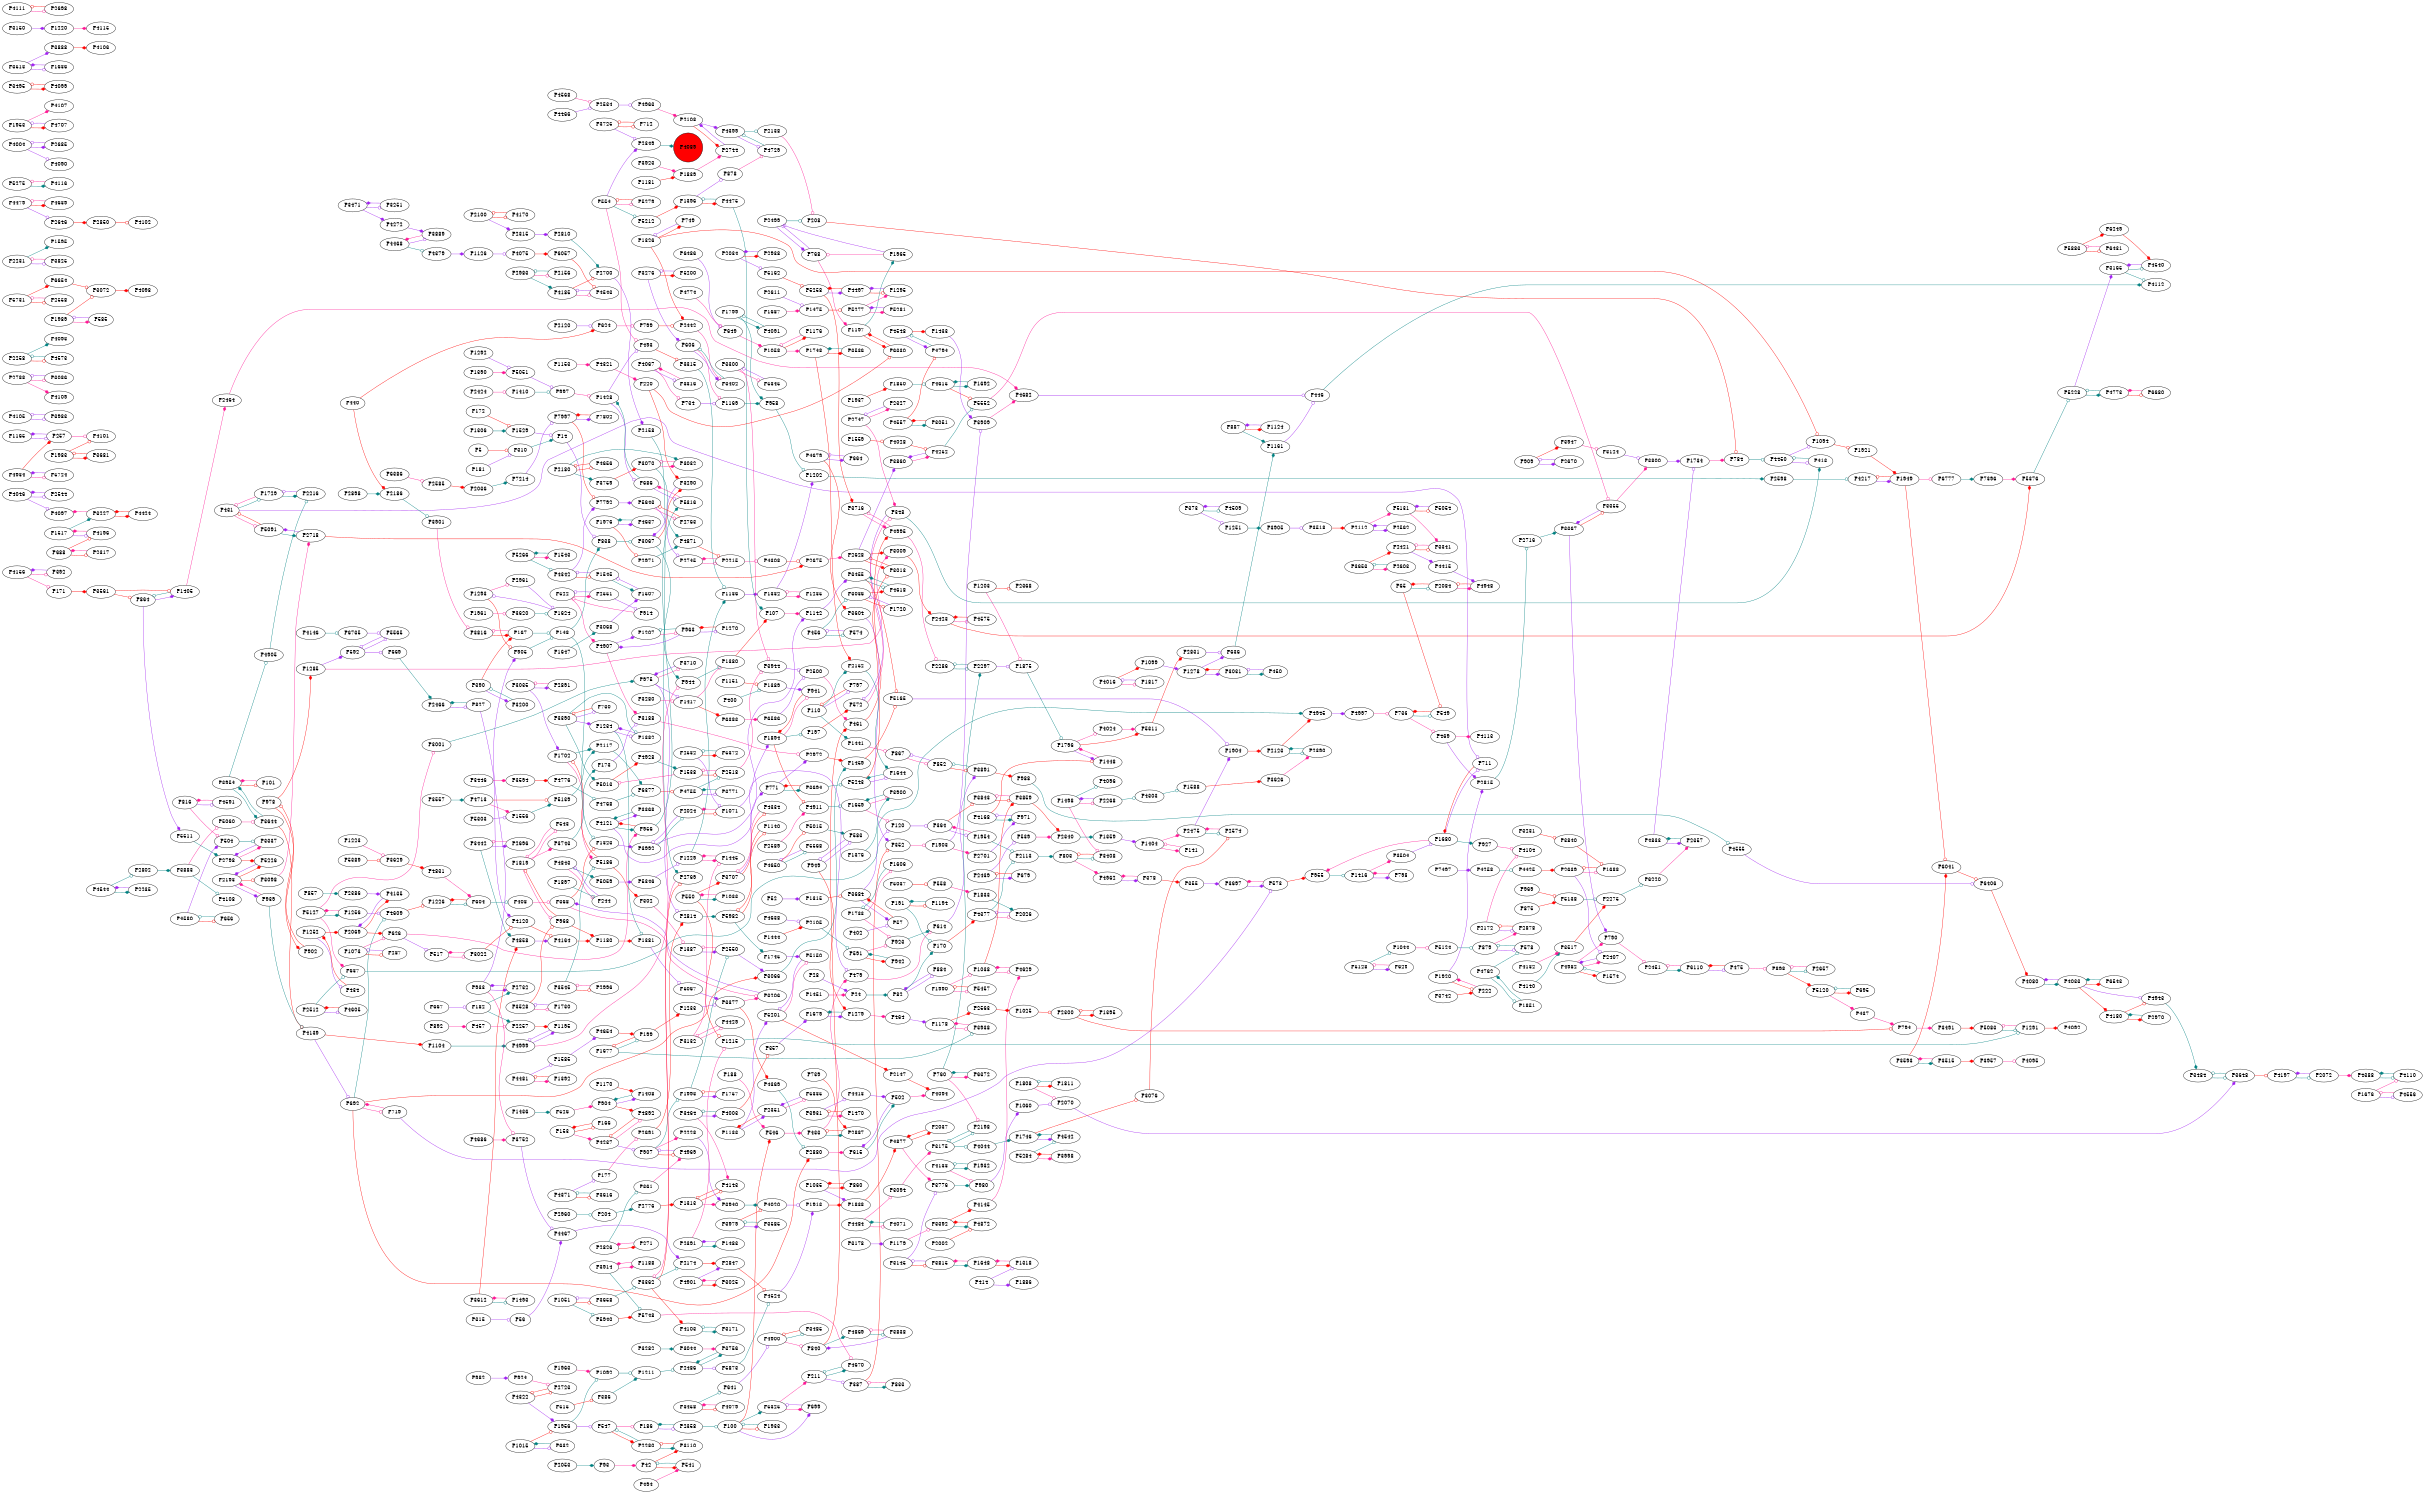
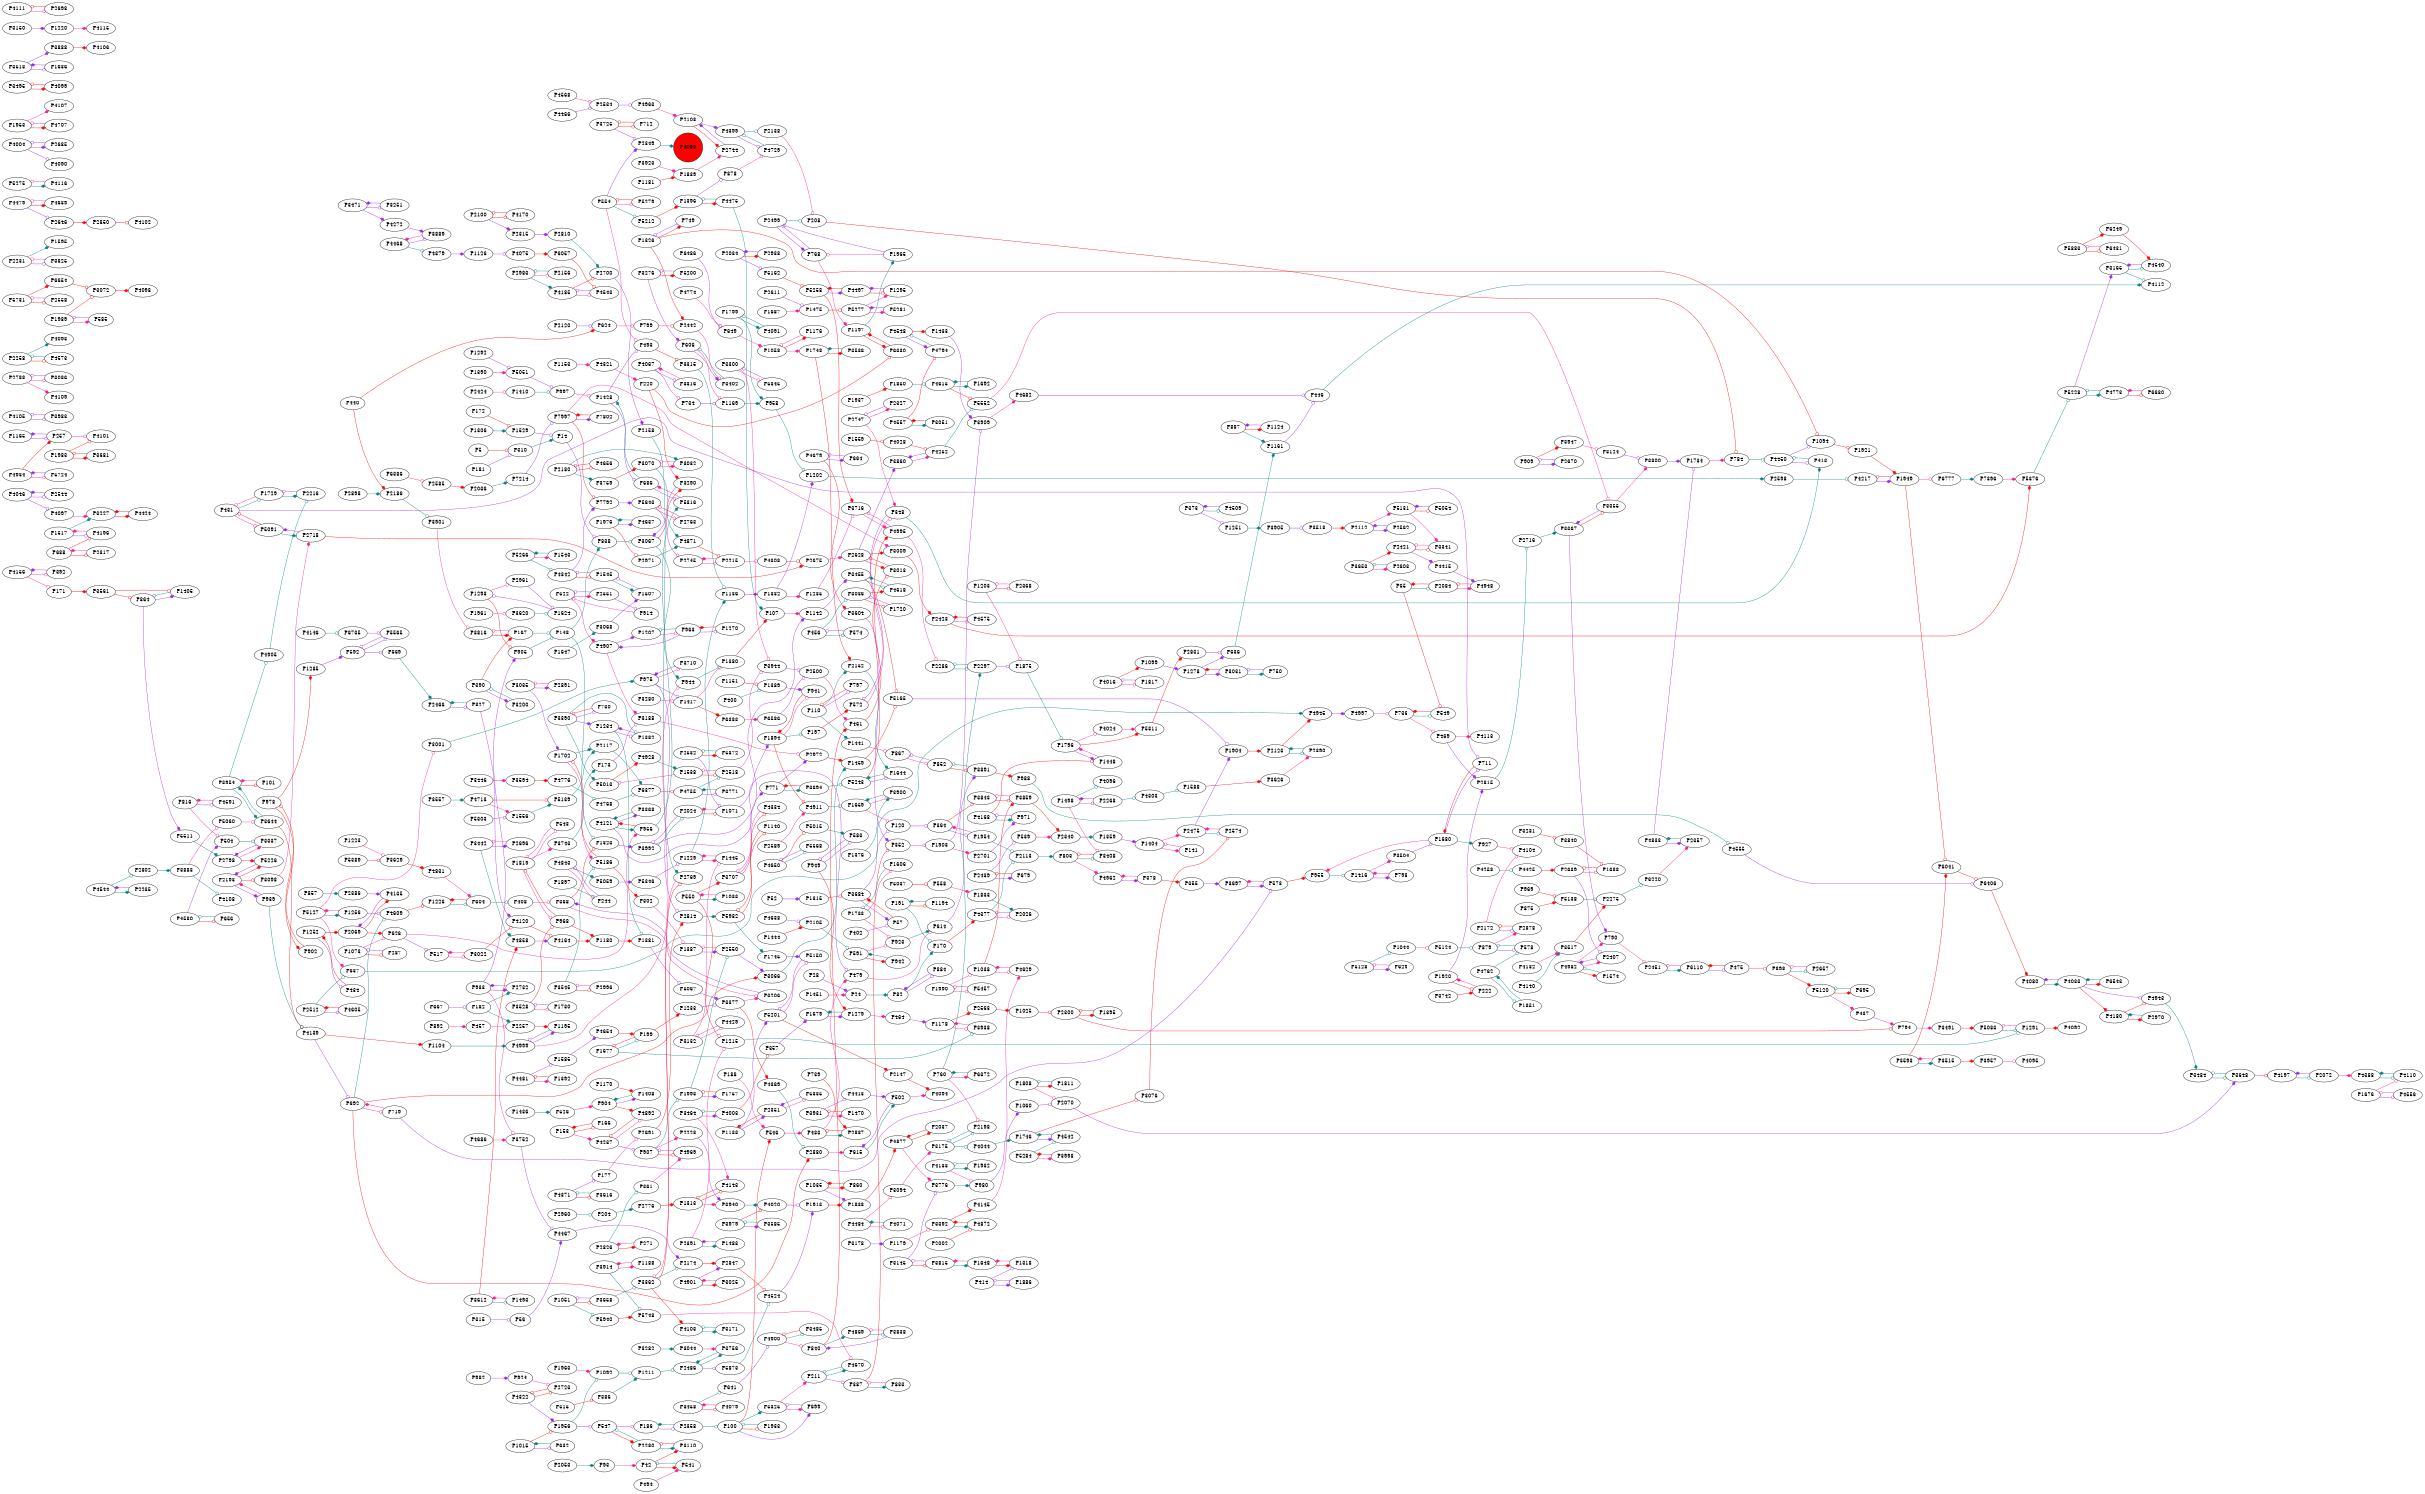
(227, 400) -> none
(82, 512) -> (78, 516)
none -> (1004, 584)
(794, 592) -> (837, 554)
(642, 657) -> (723, 453)
(1275, 672) -> (1275, 672)
(1443, 870) -> none
none -> (1003, 1280)
